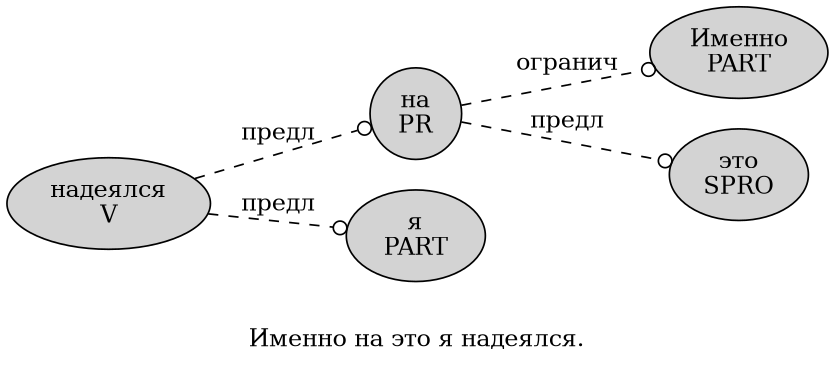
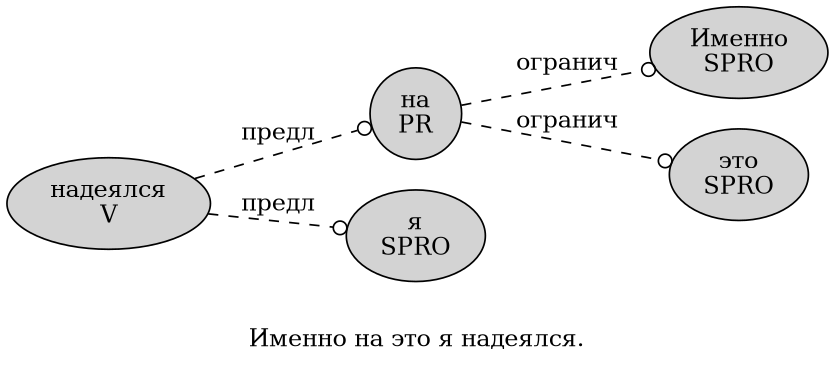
(739, 53) -> (739, 53)
(568, 121) -> (568, 121)
(416, 236) -> (416, 236)
